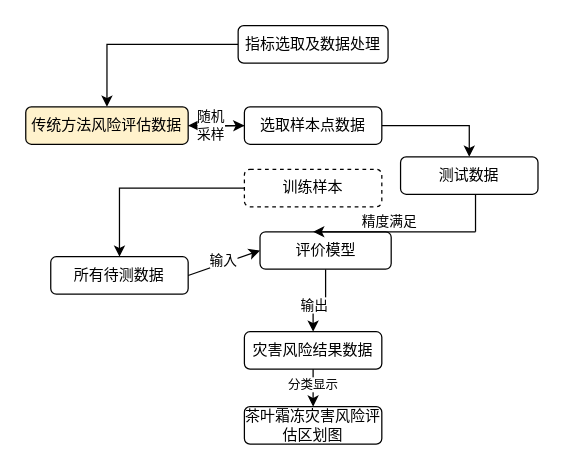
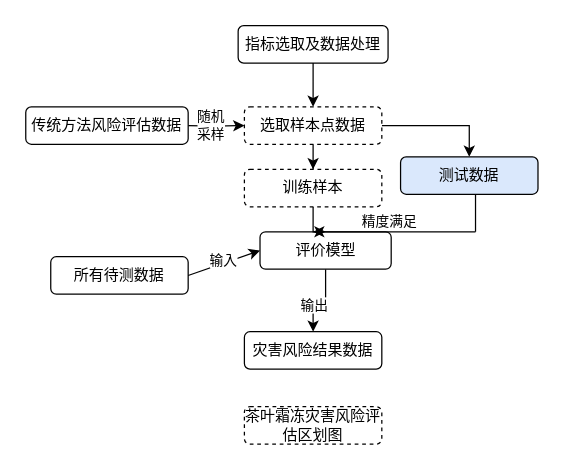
(146, 44) -> (313, 87)
(107, 126) -> (107, 126)
(243, 126) -> (313, 161)
(313, 126) -> (313, 126)
(469, 176) -> (469, 176)
(152, 188) -> (313, 221)
(313, 384) -> none
(313, 426) -> (313, 426)
